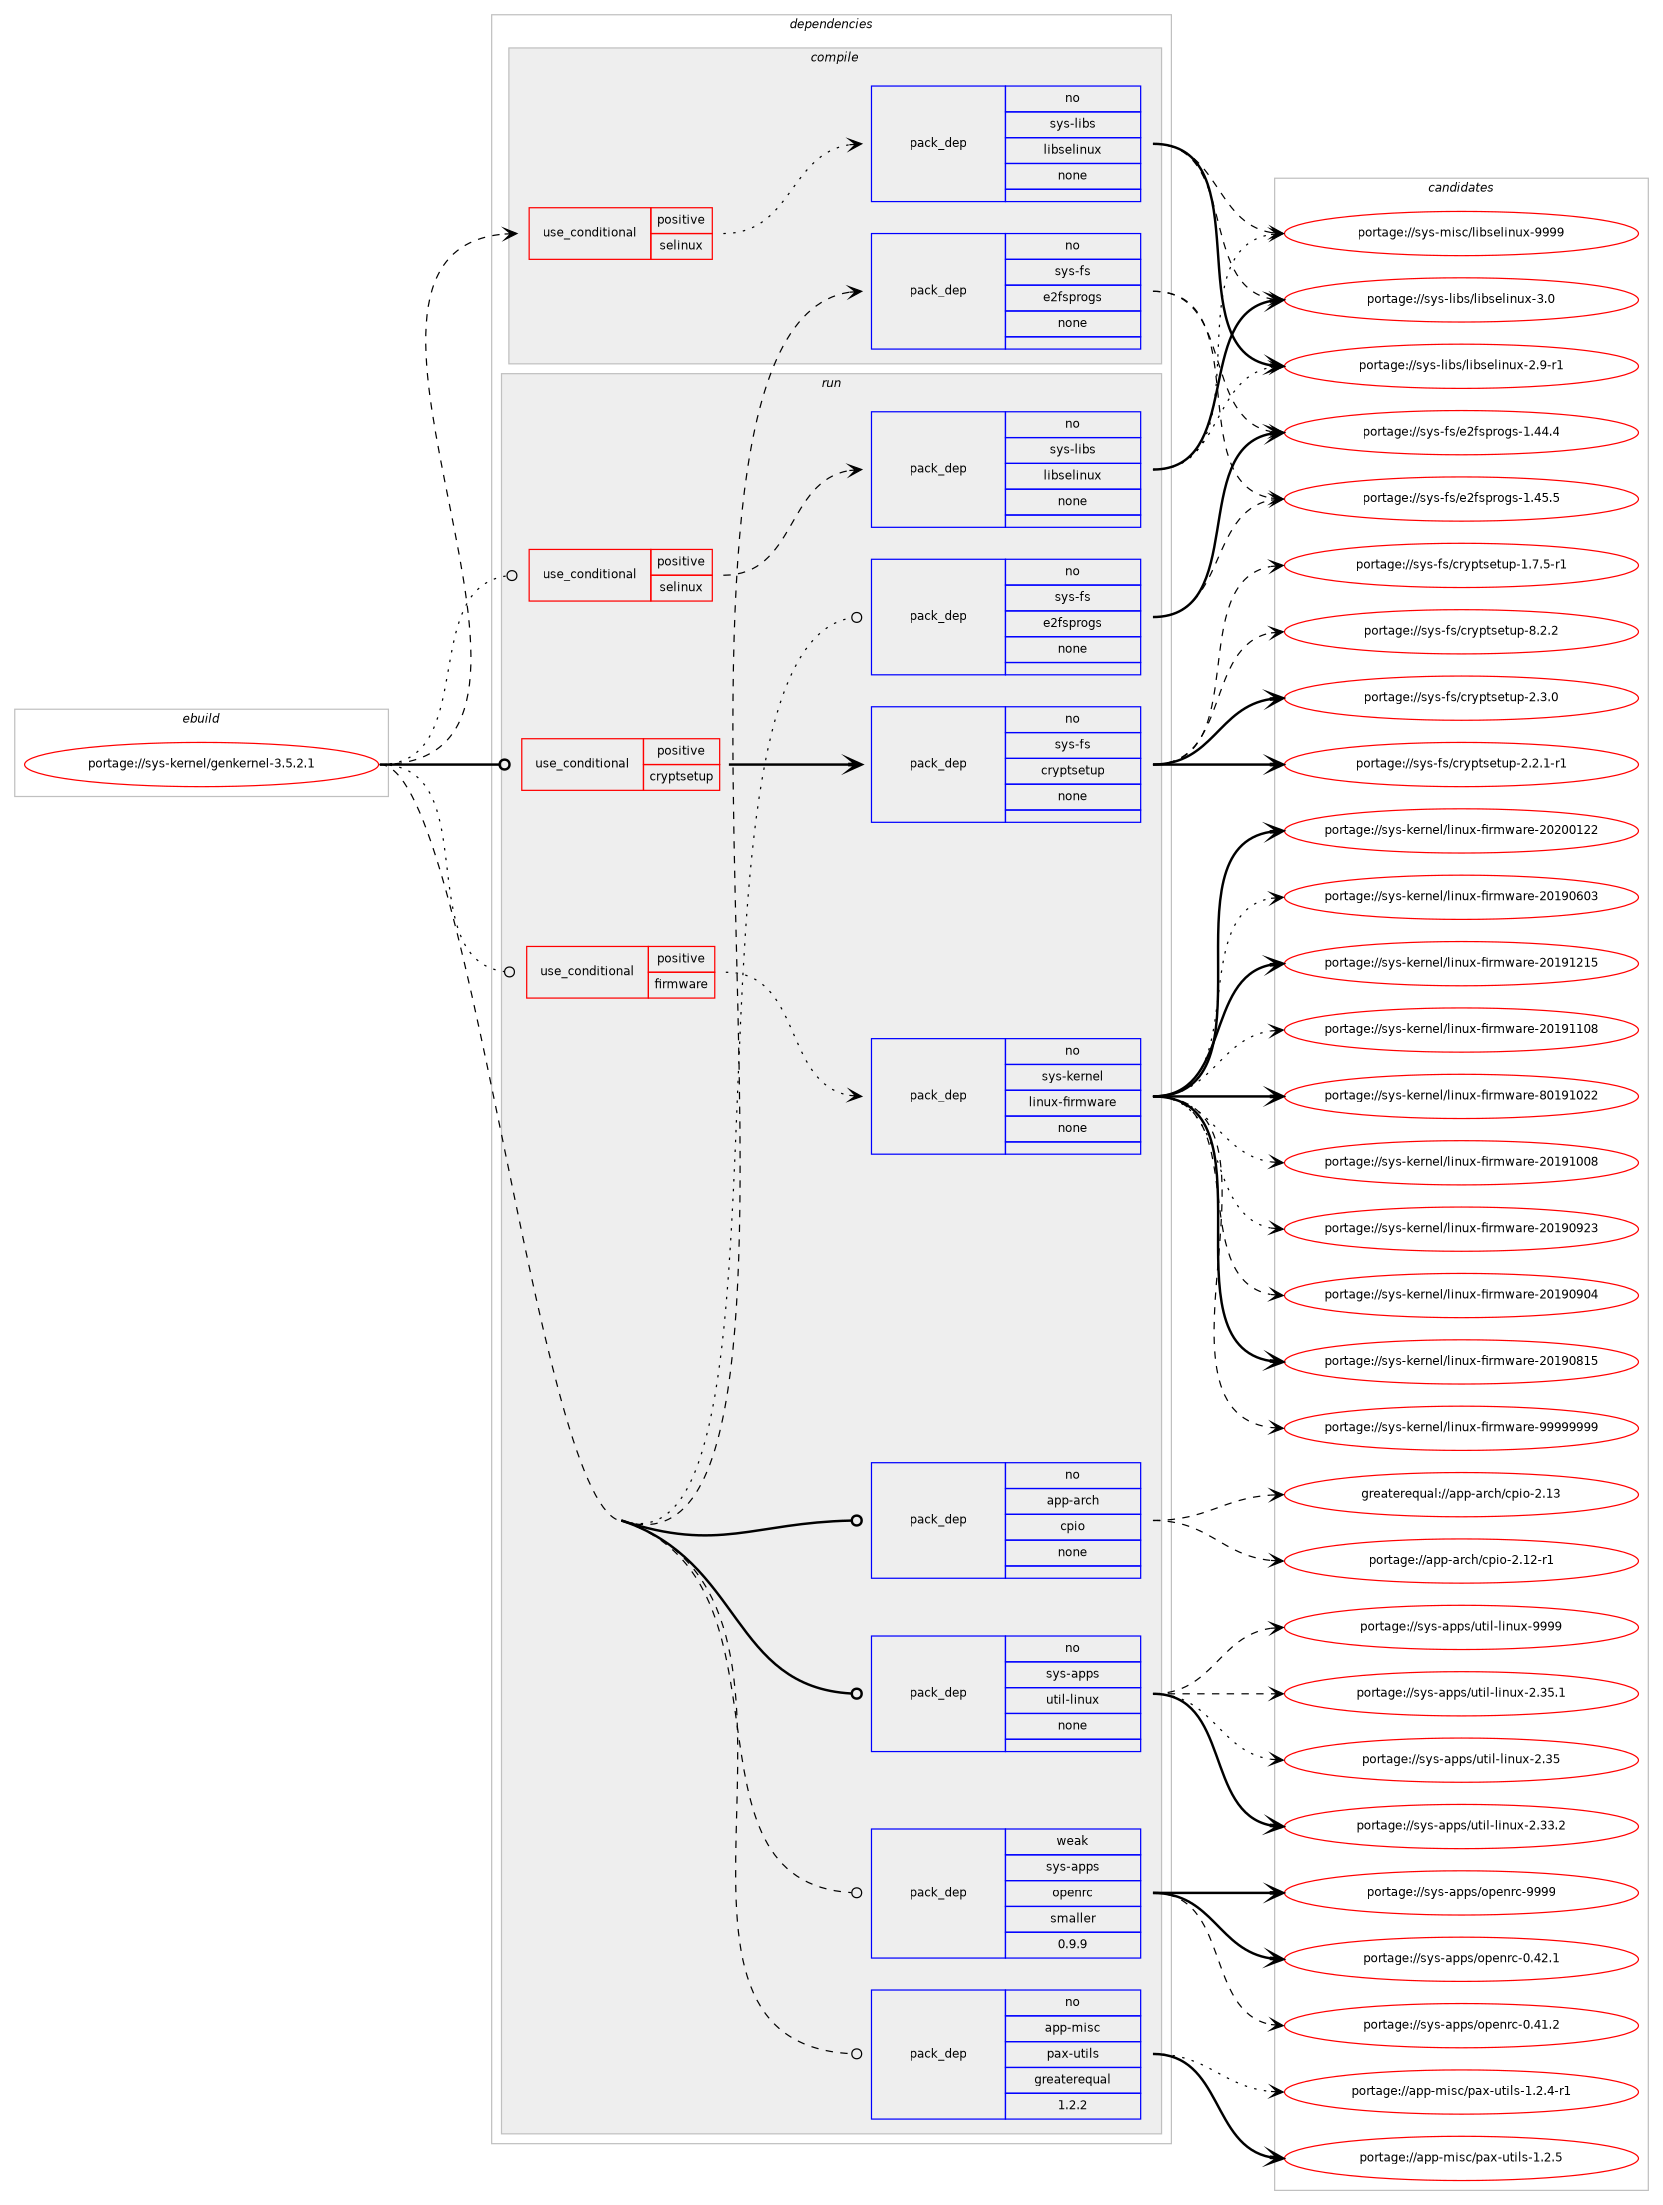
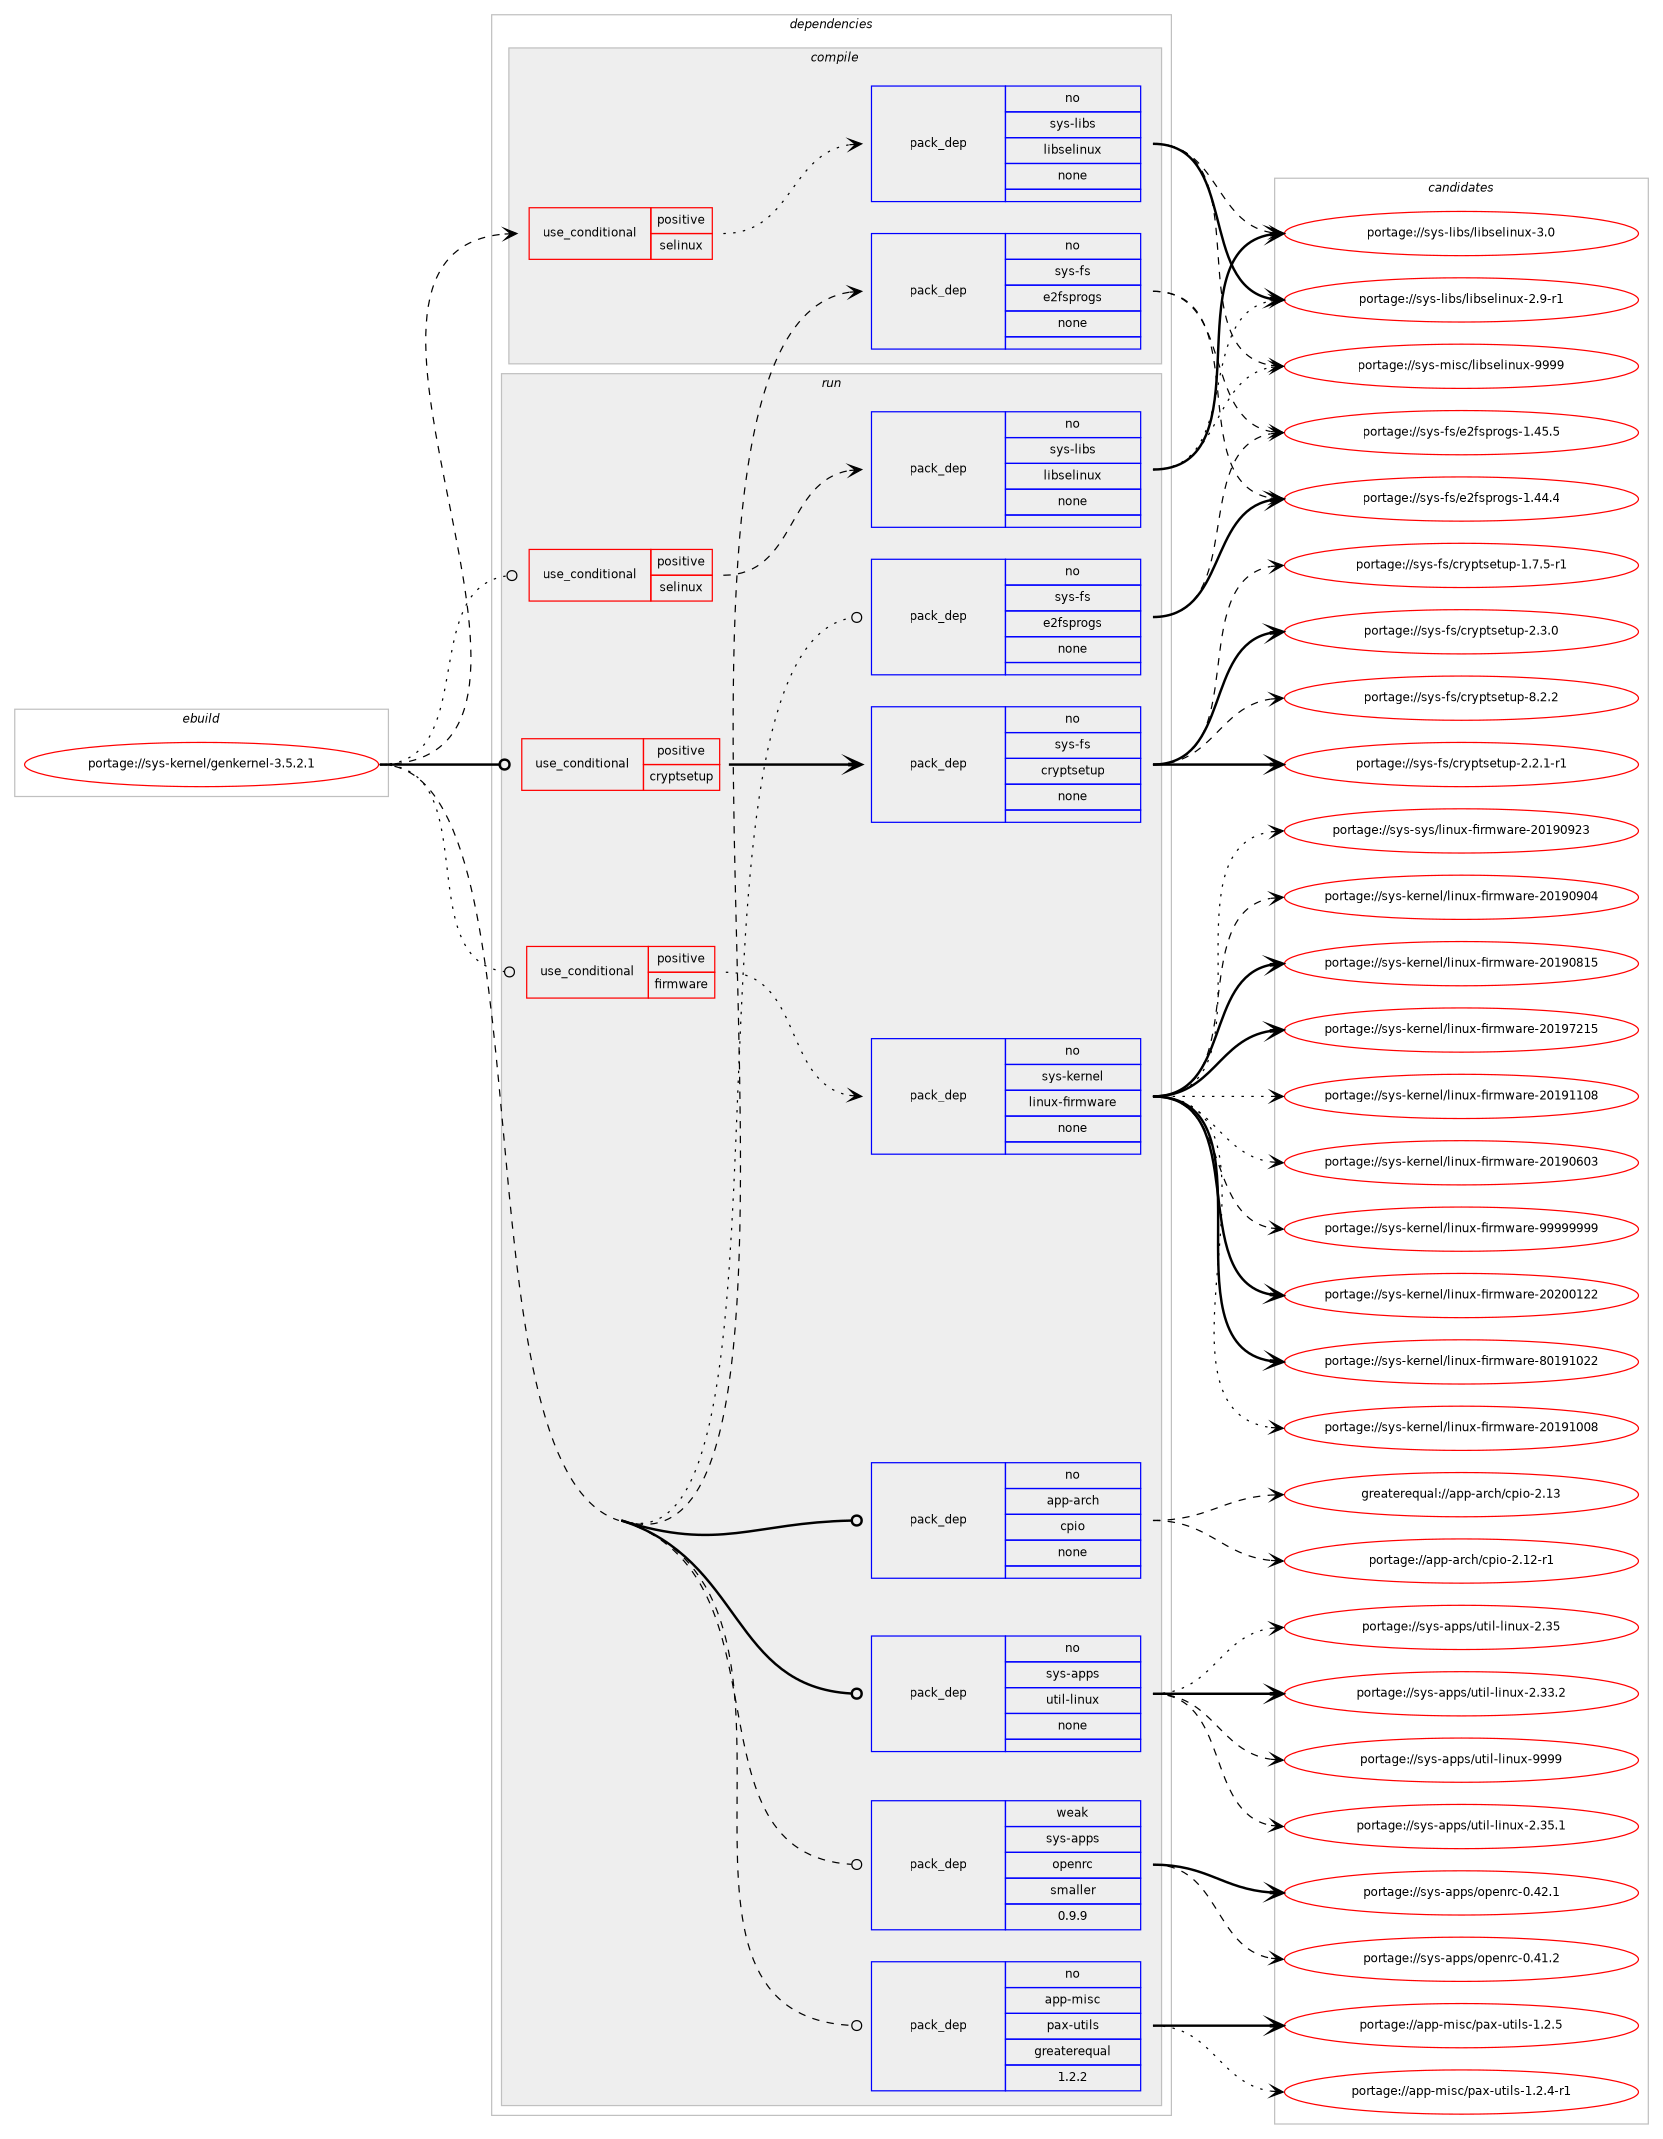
(1461, 964) -> (1461, 1030)
(1461, 1229) -> (1461, 831)
(1461, 1893) -> none
